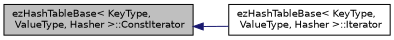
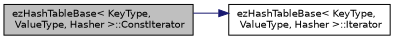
(216, 26) -> (206, 13)
